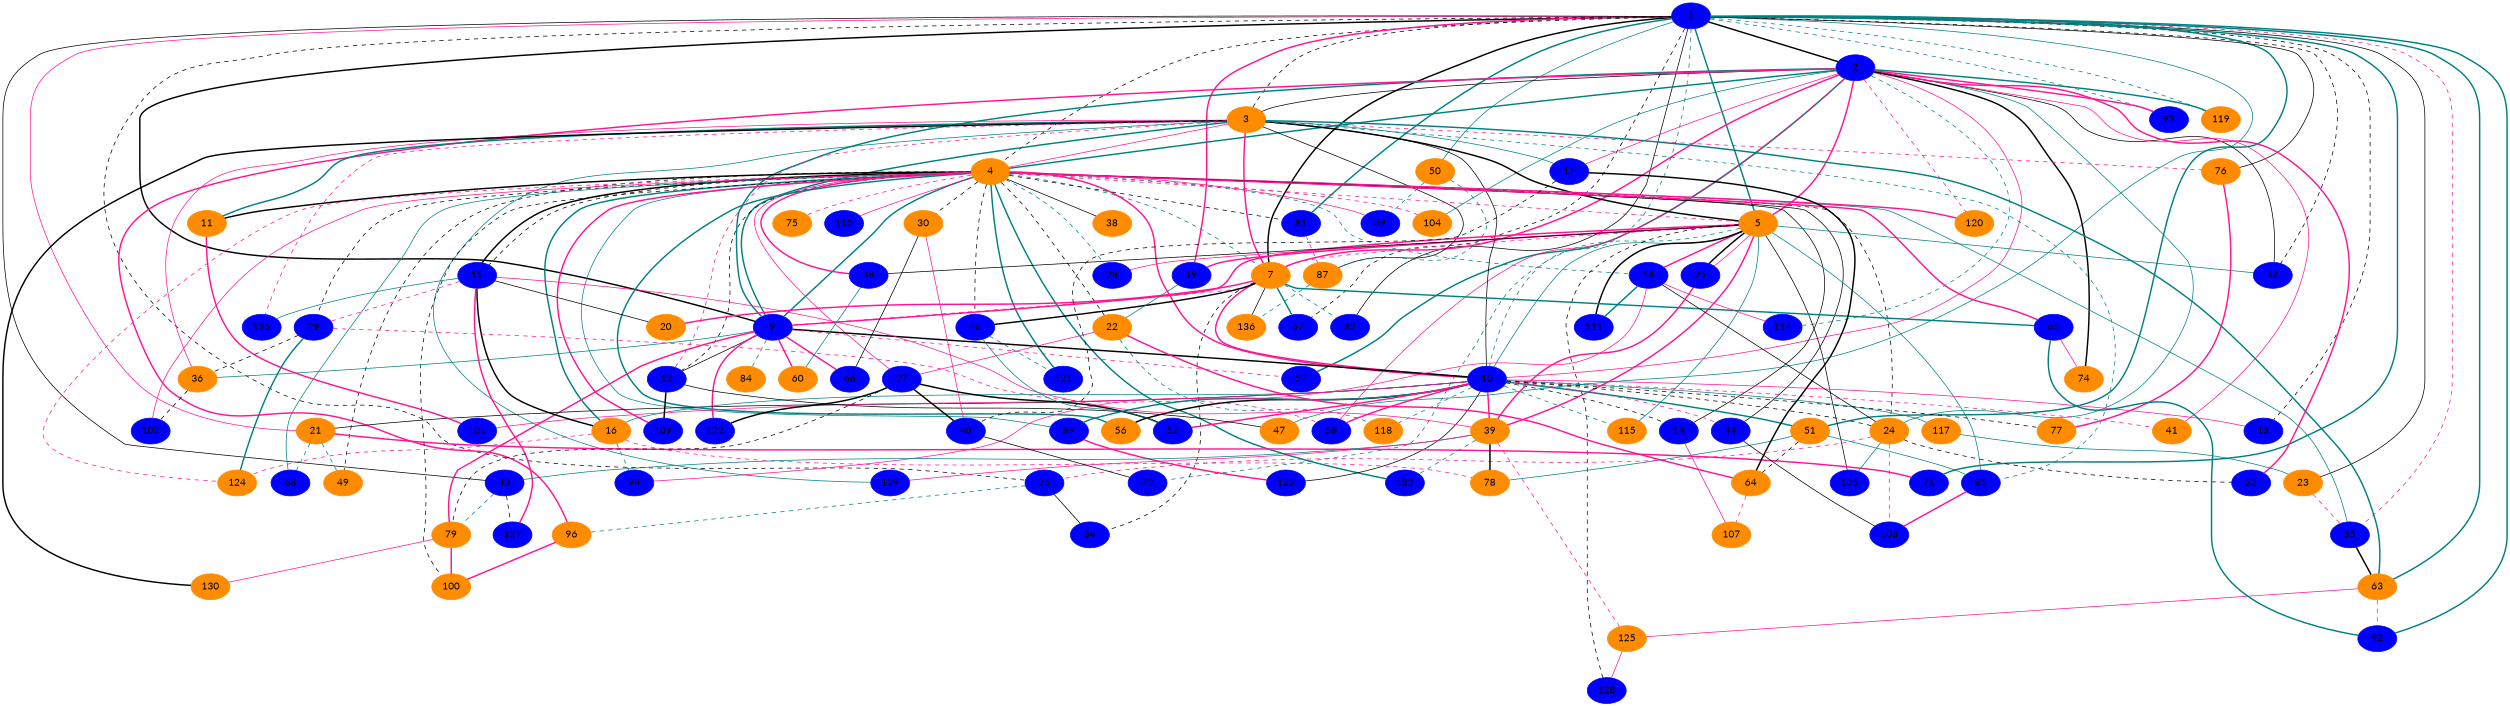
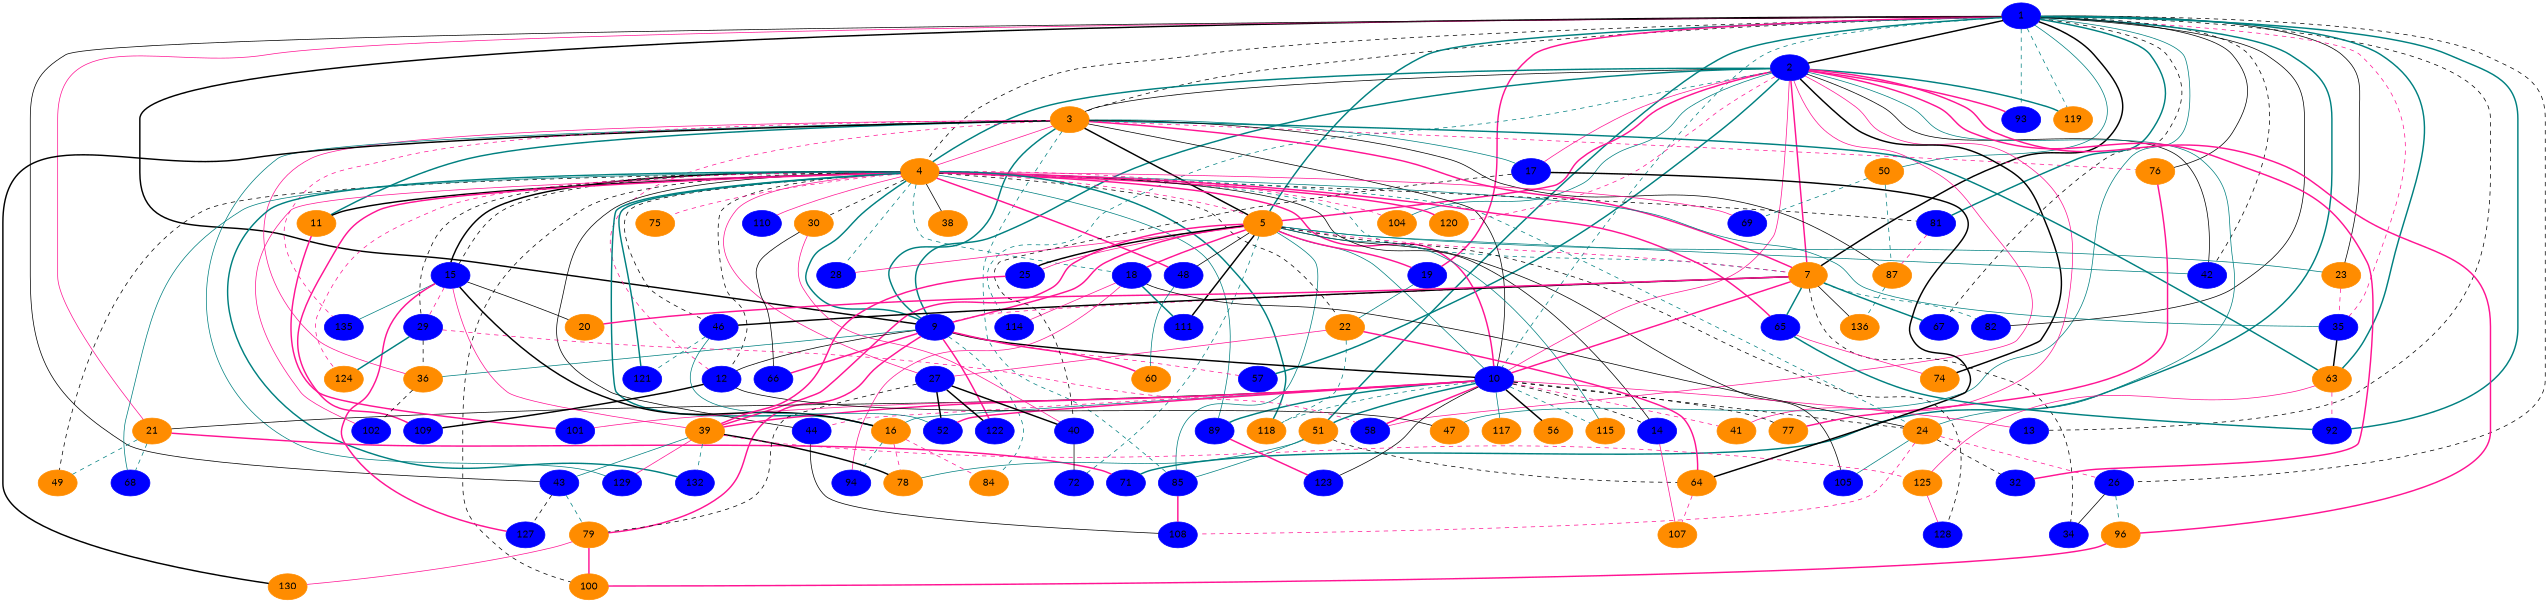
(1533, 192) -> (1588, 264)
(637, 387) -> (1163, 216)
(413, 450) -> (943, 459)
(2125, 450) -> (1828, 249)
